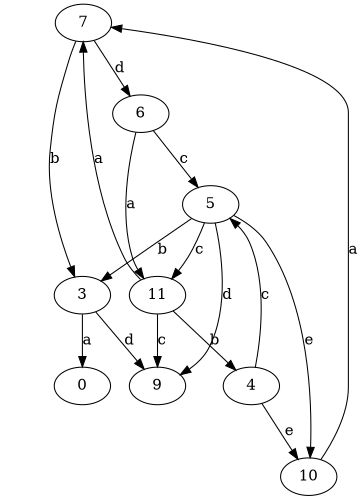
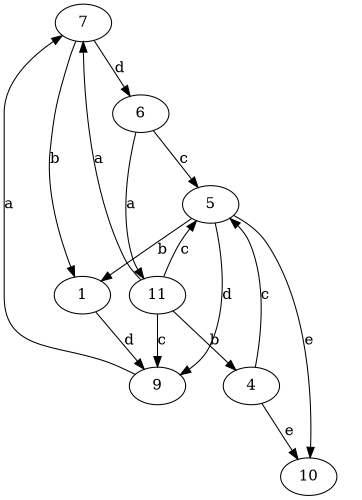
(348, 164) -> (4, 242)
(193, 248) -> (175, 252)
(82, 295) -> (82, 295)
(82, 386) -> none
